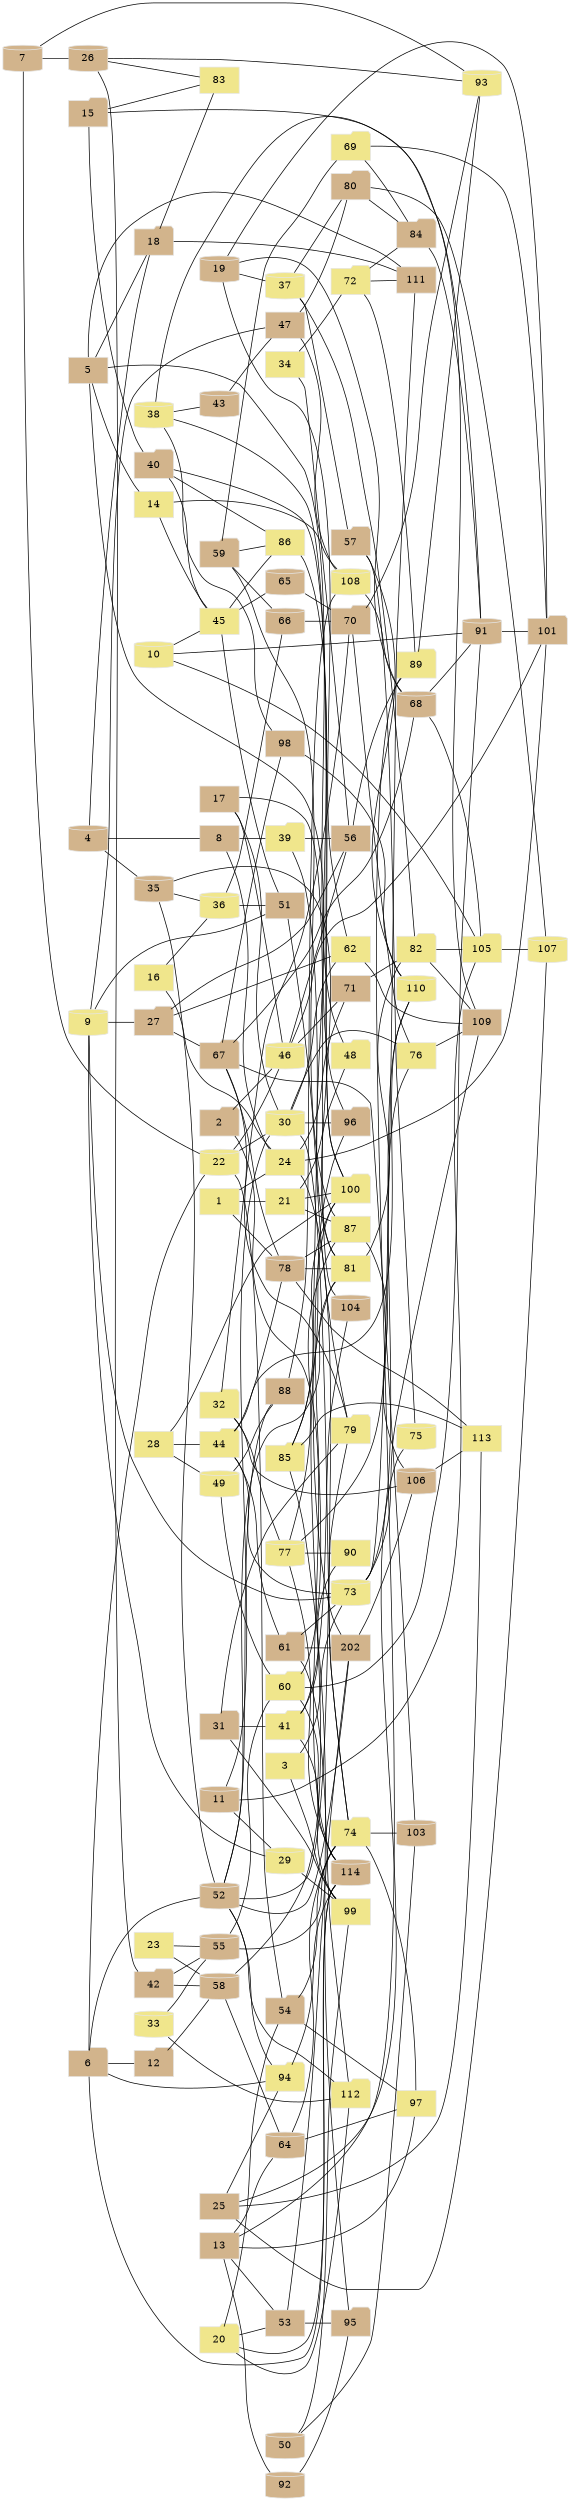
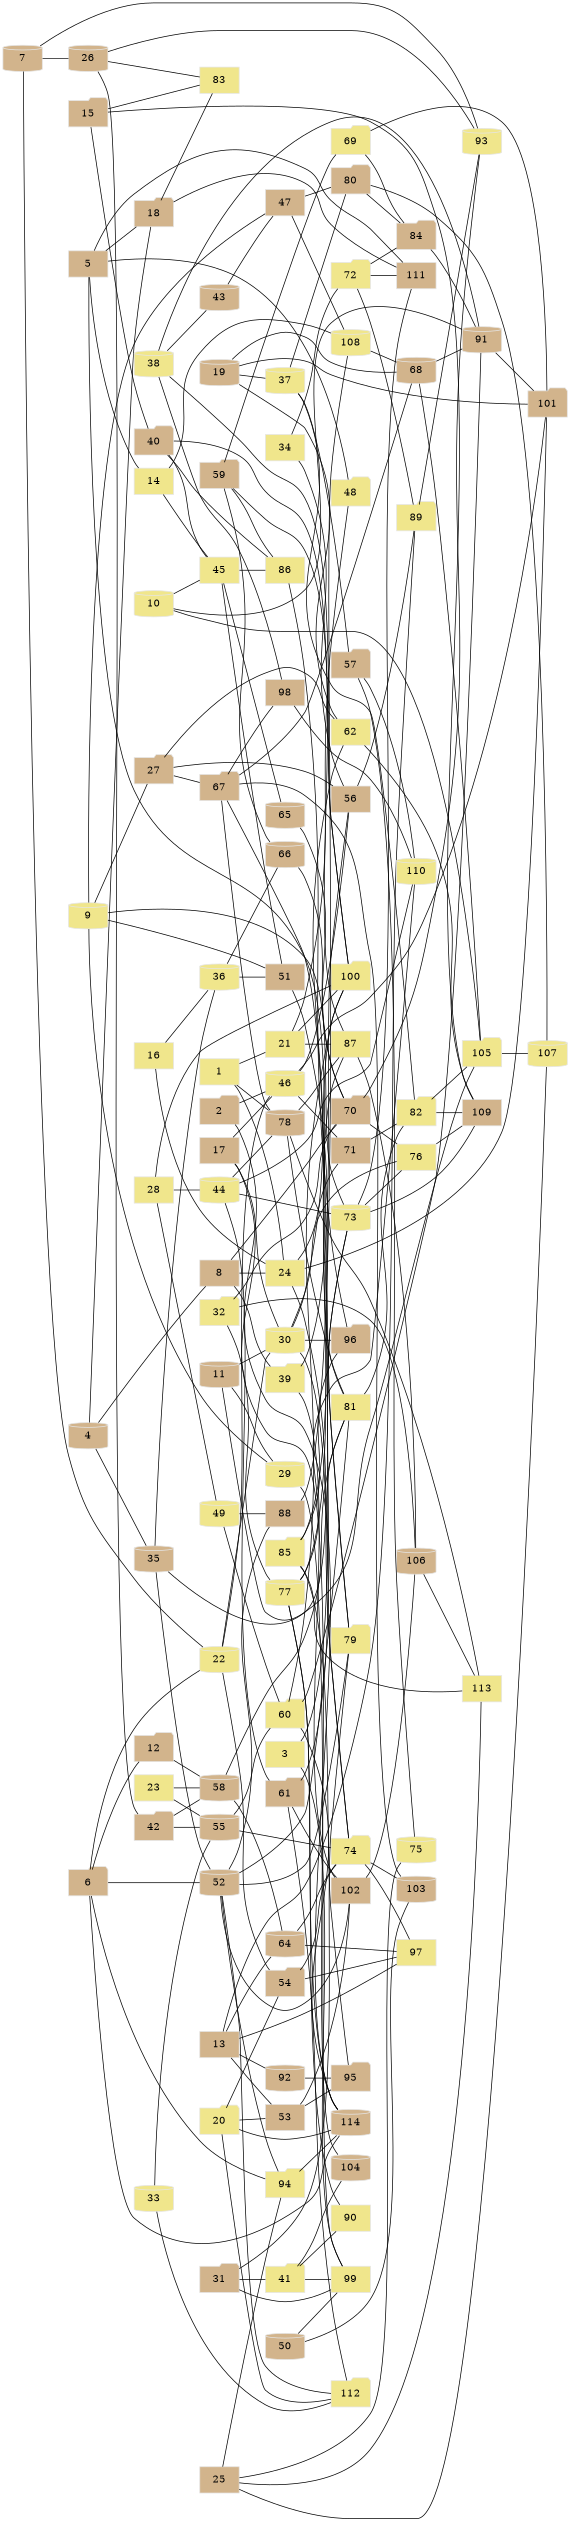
none -> (285, 1193)
(219, 1444) -> (219, 1190)
(351, 1648) -> (351, 1891)
